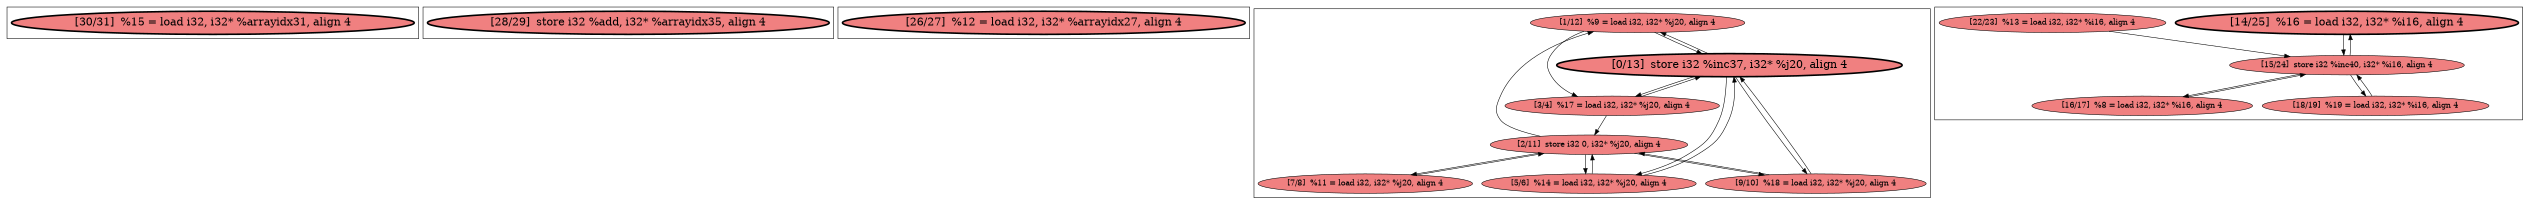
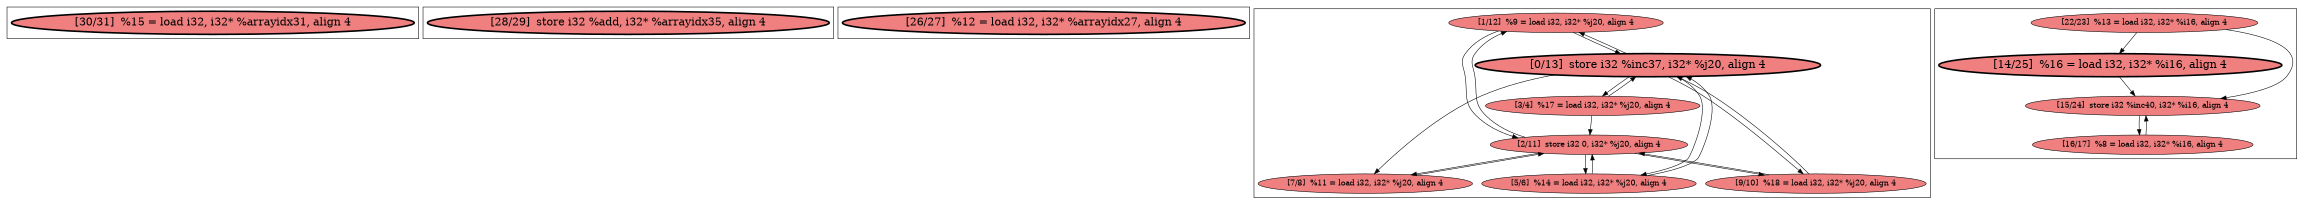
(2351, 48) -> (2130, 41)
(1549, 59) -> (1466, 86)
(2376, 106) -> none
none -> (1459, 108)
